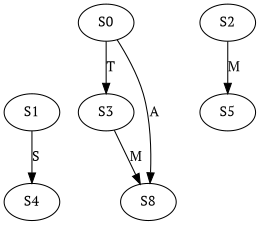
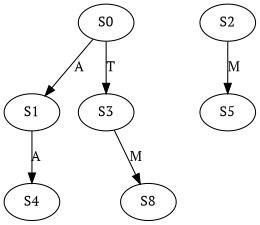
(146, 103) -> (72, 64)
(36, 157) -> (36, 157)
